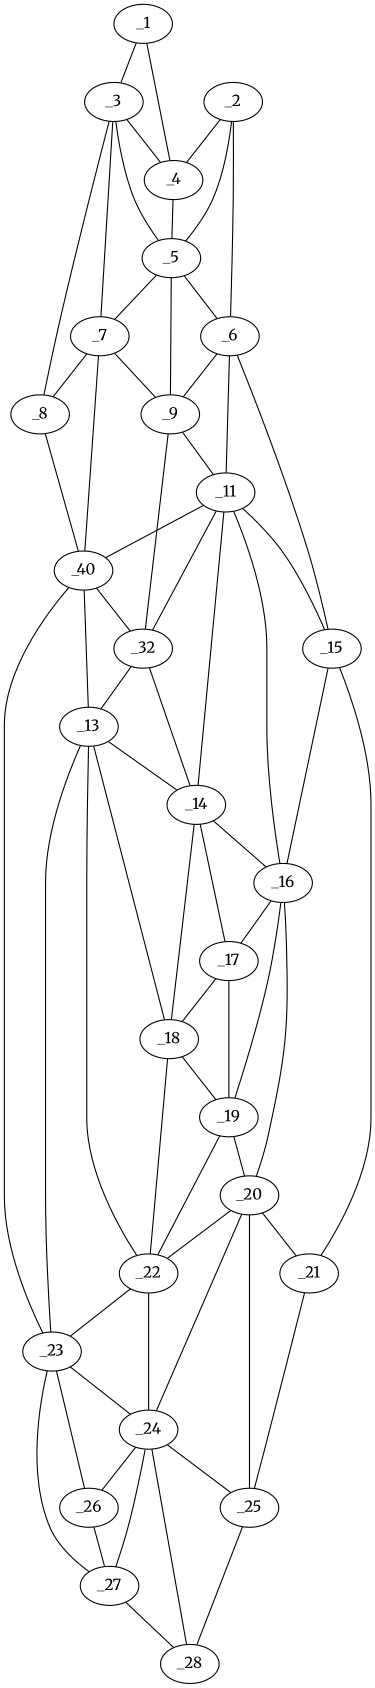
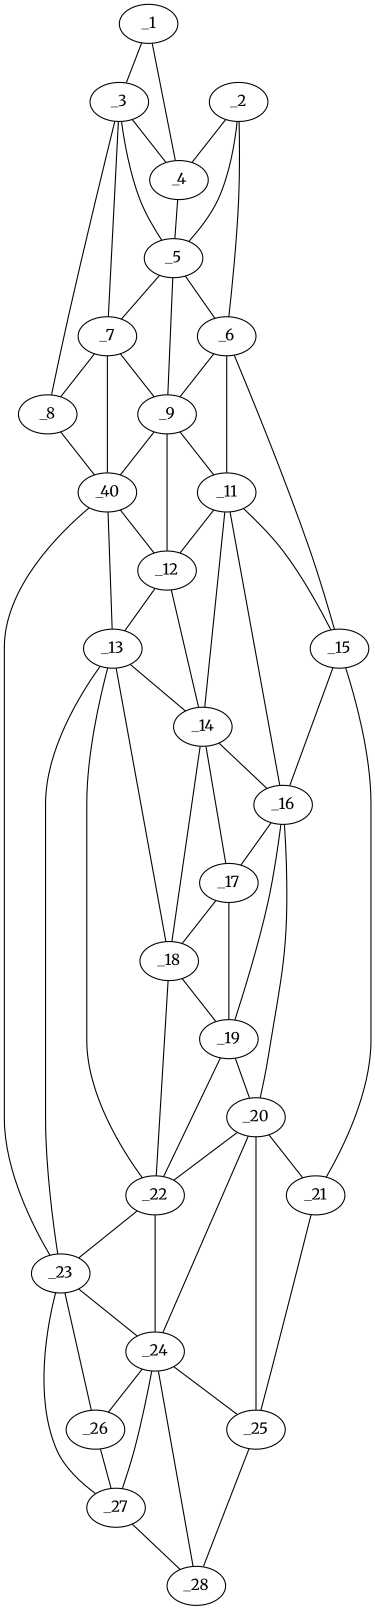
(150, 534) -> (137, 453)
(143, 649) -> (167, 571)
